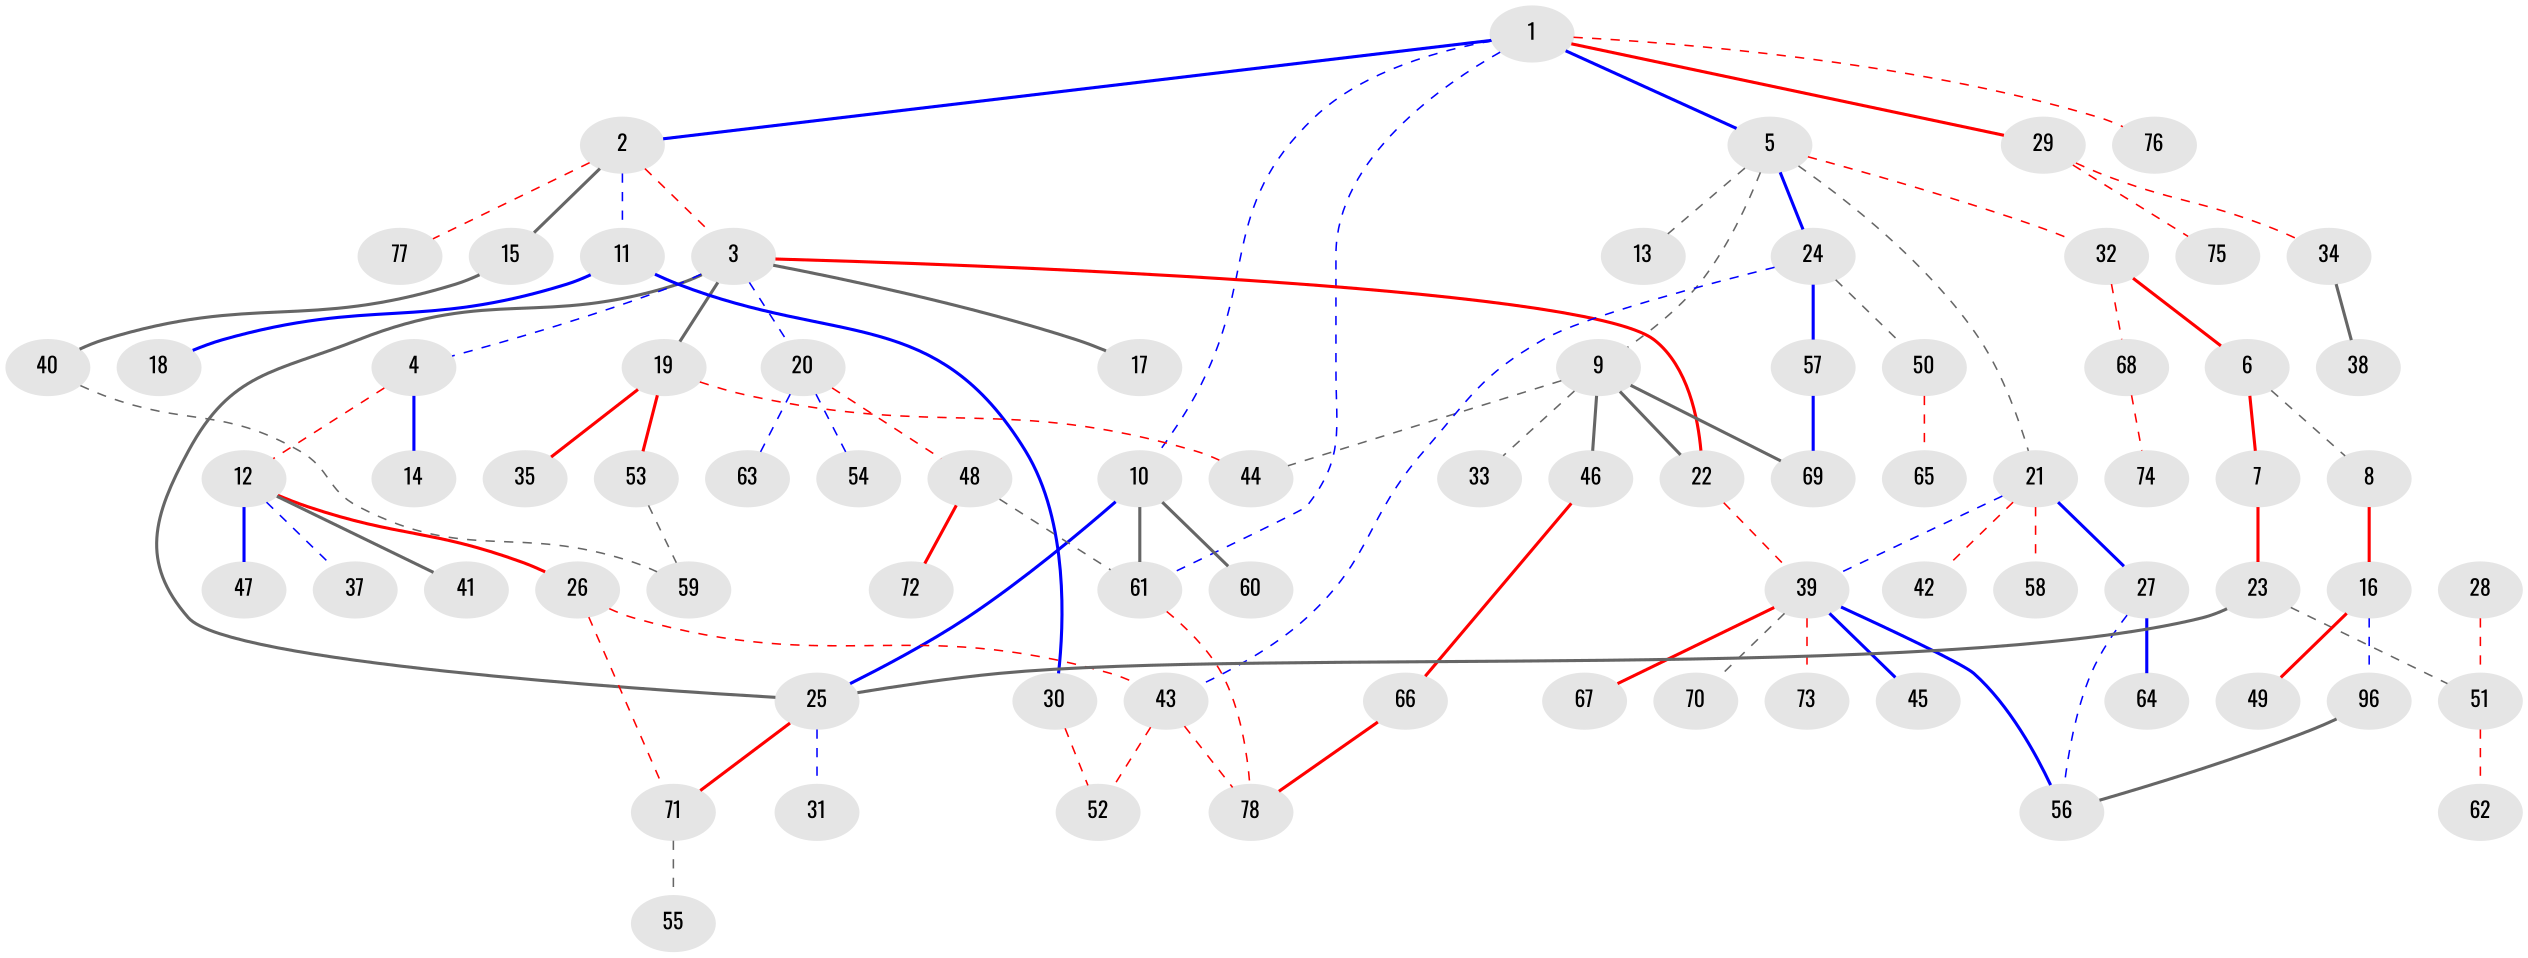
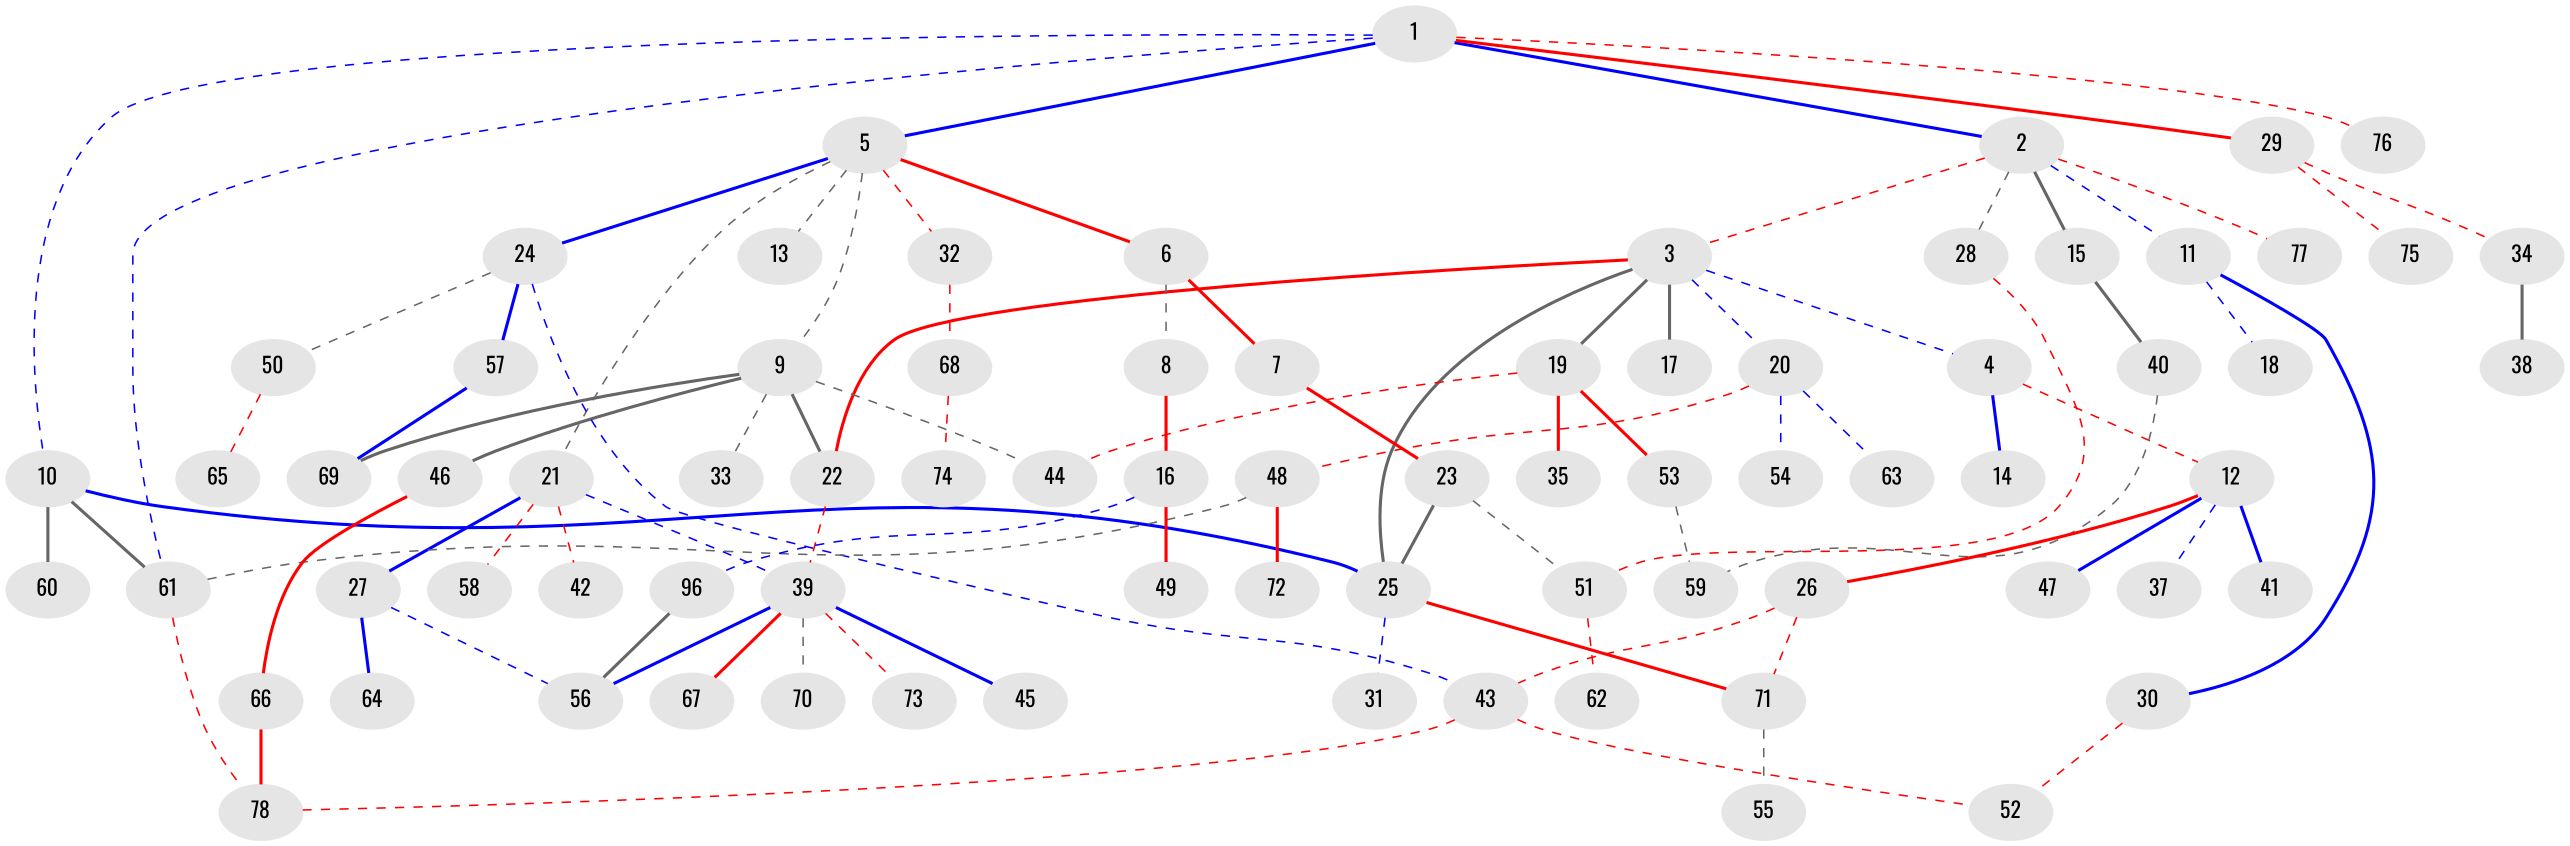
none -> (1994, 201)
(2177, 312) -> (1015, 201)
(392, 314) -> (2229, 312)
(355, 534) -> (2251, 534)
